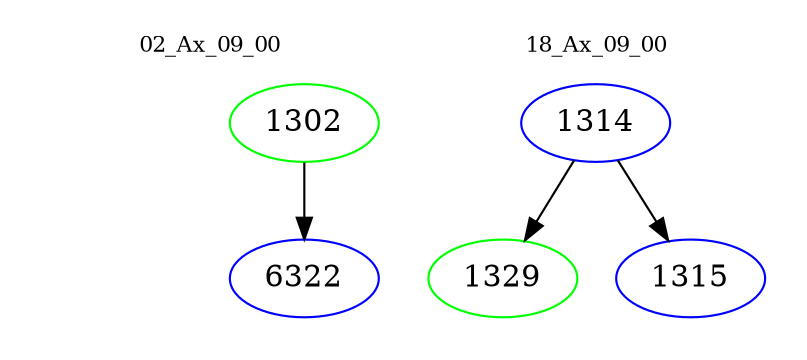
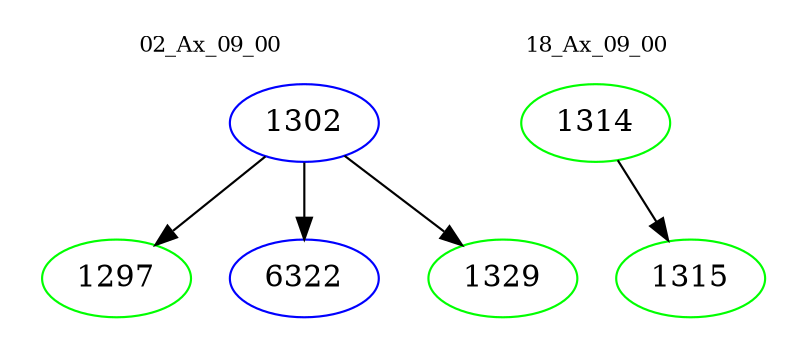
(304, 123) -> (304, 123)
(596, 123) -> (596, 123)
(555, 191) -> (382, 184)
none -> (117, 278)
(691, 278) -> (691, 278)
